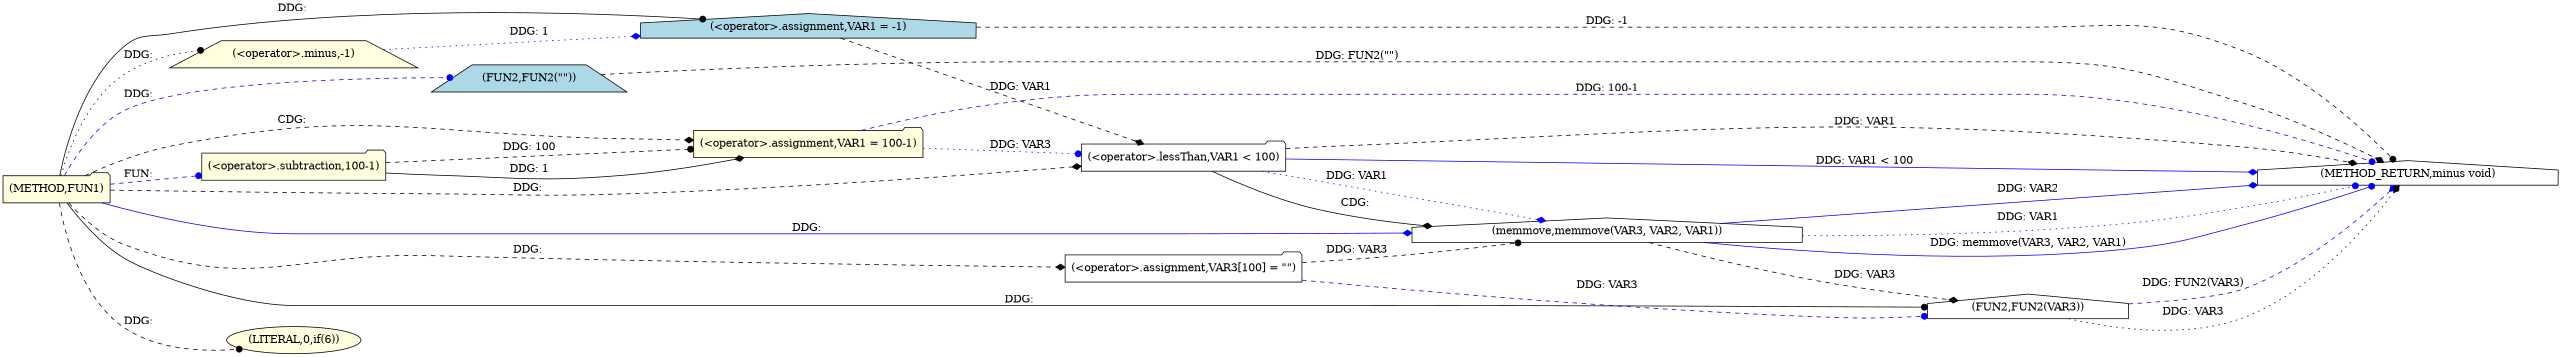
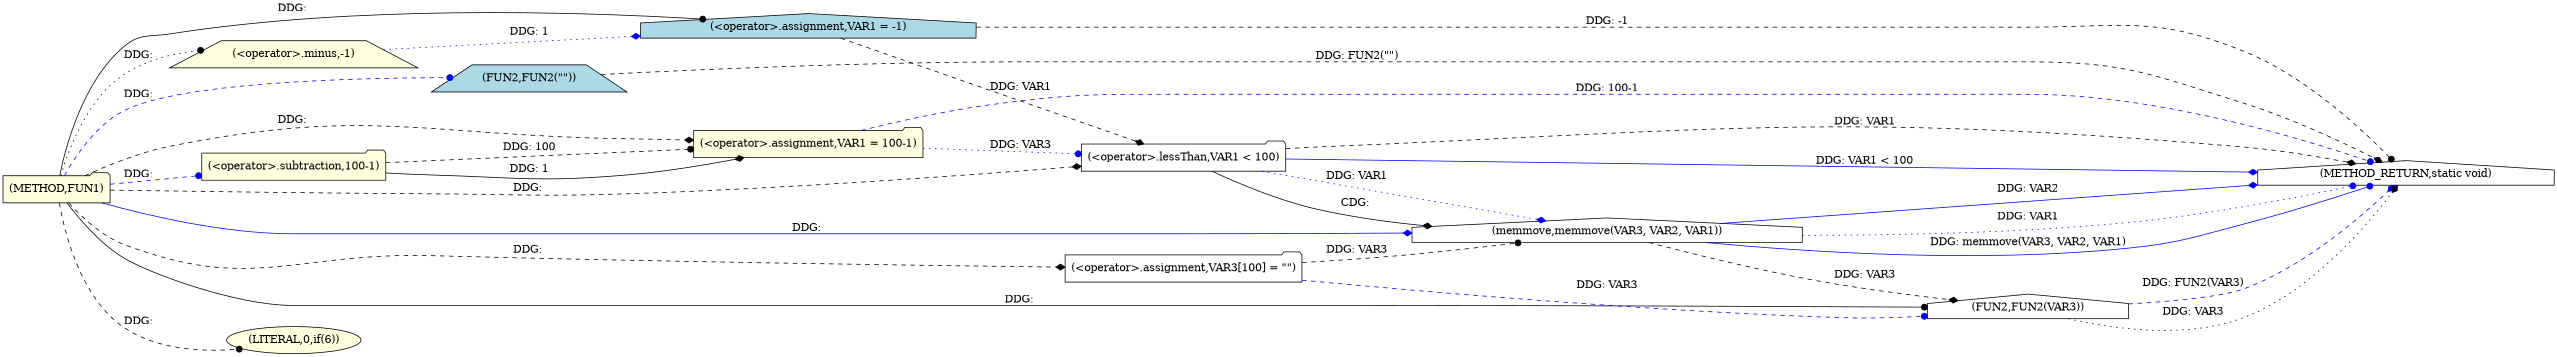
(294, 120) -> (294, 120)
(2408, 174) -> (2406, 174)
(140, 175) -> (140, 175)
